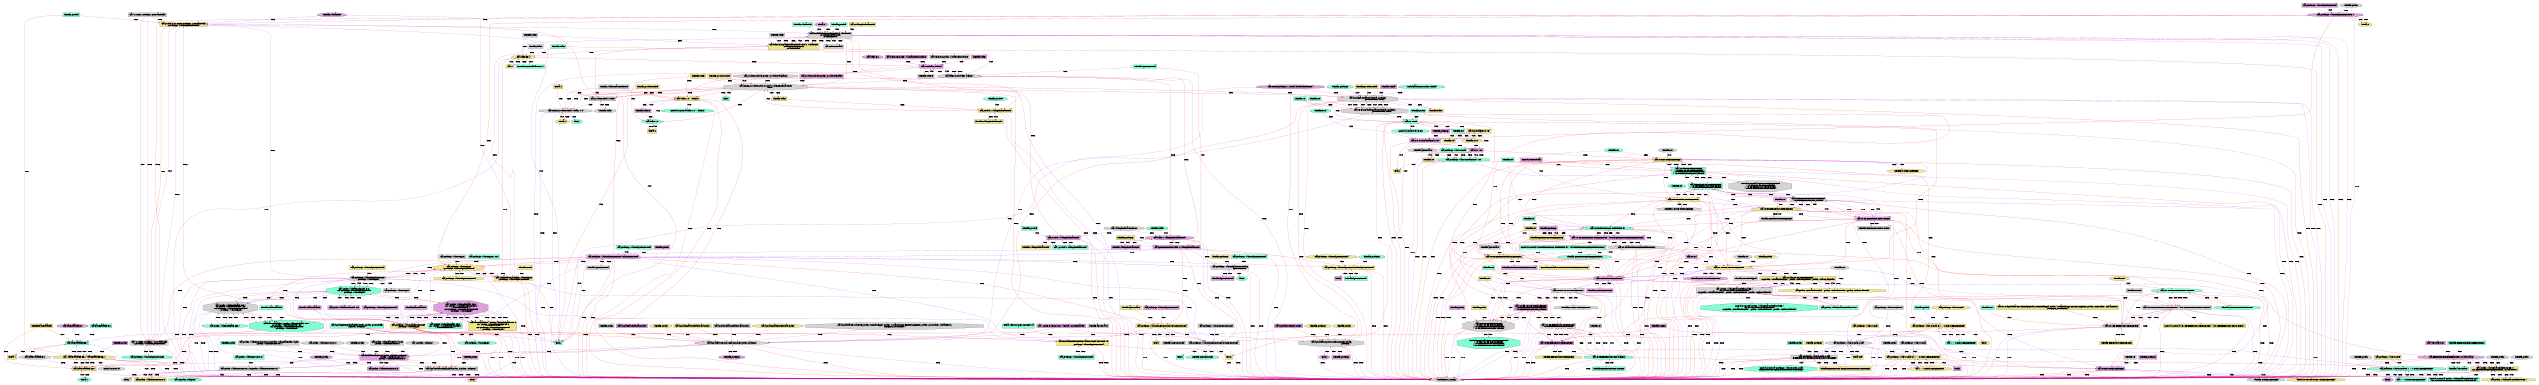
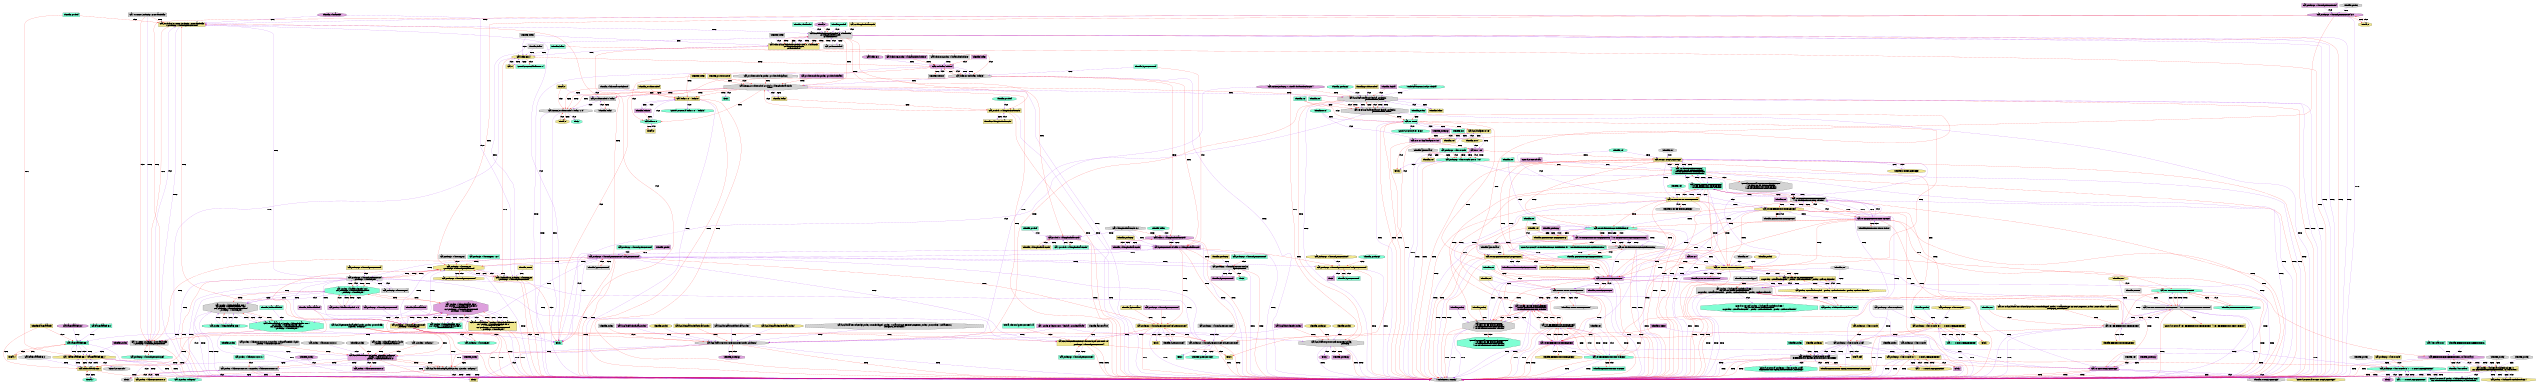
(939, 73) -> (950, 73)
(1168, 78) -> (1170, 82)
(2436, 343) -> (2436, 343)
